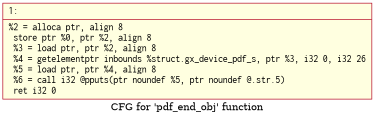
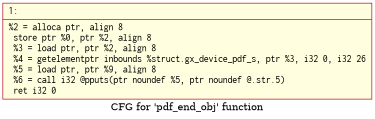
(83, 69) -> (83, 69)
